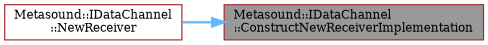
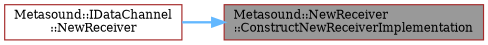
(354, 22) -> (354, 22)
